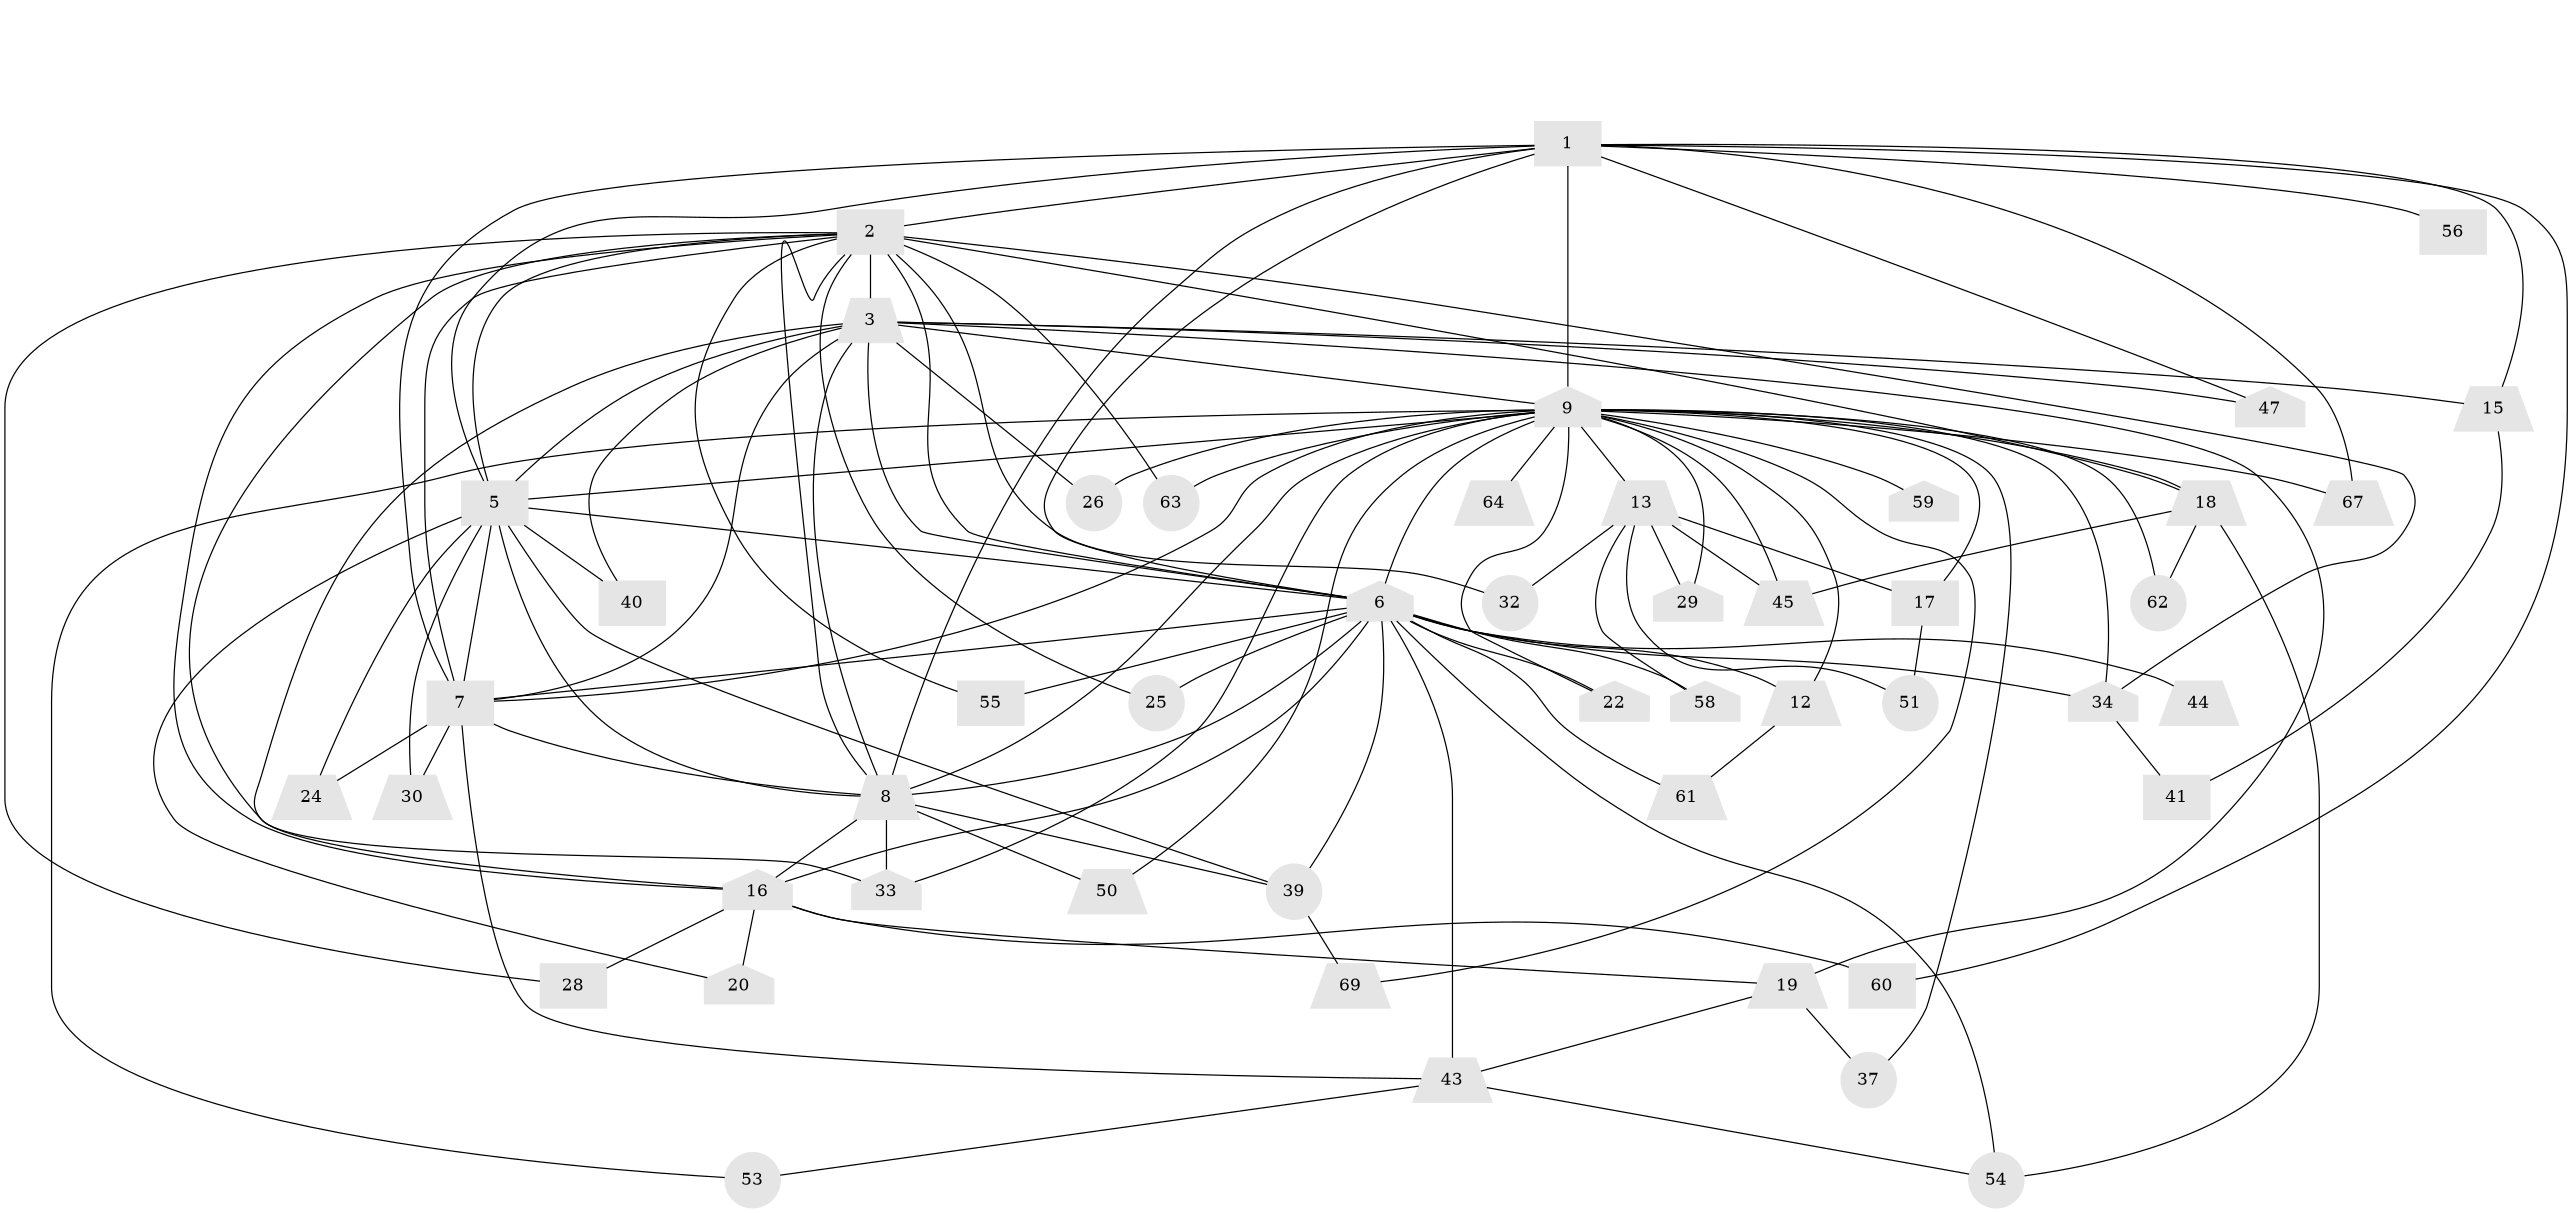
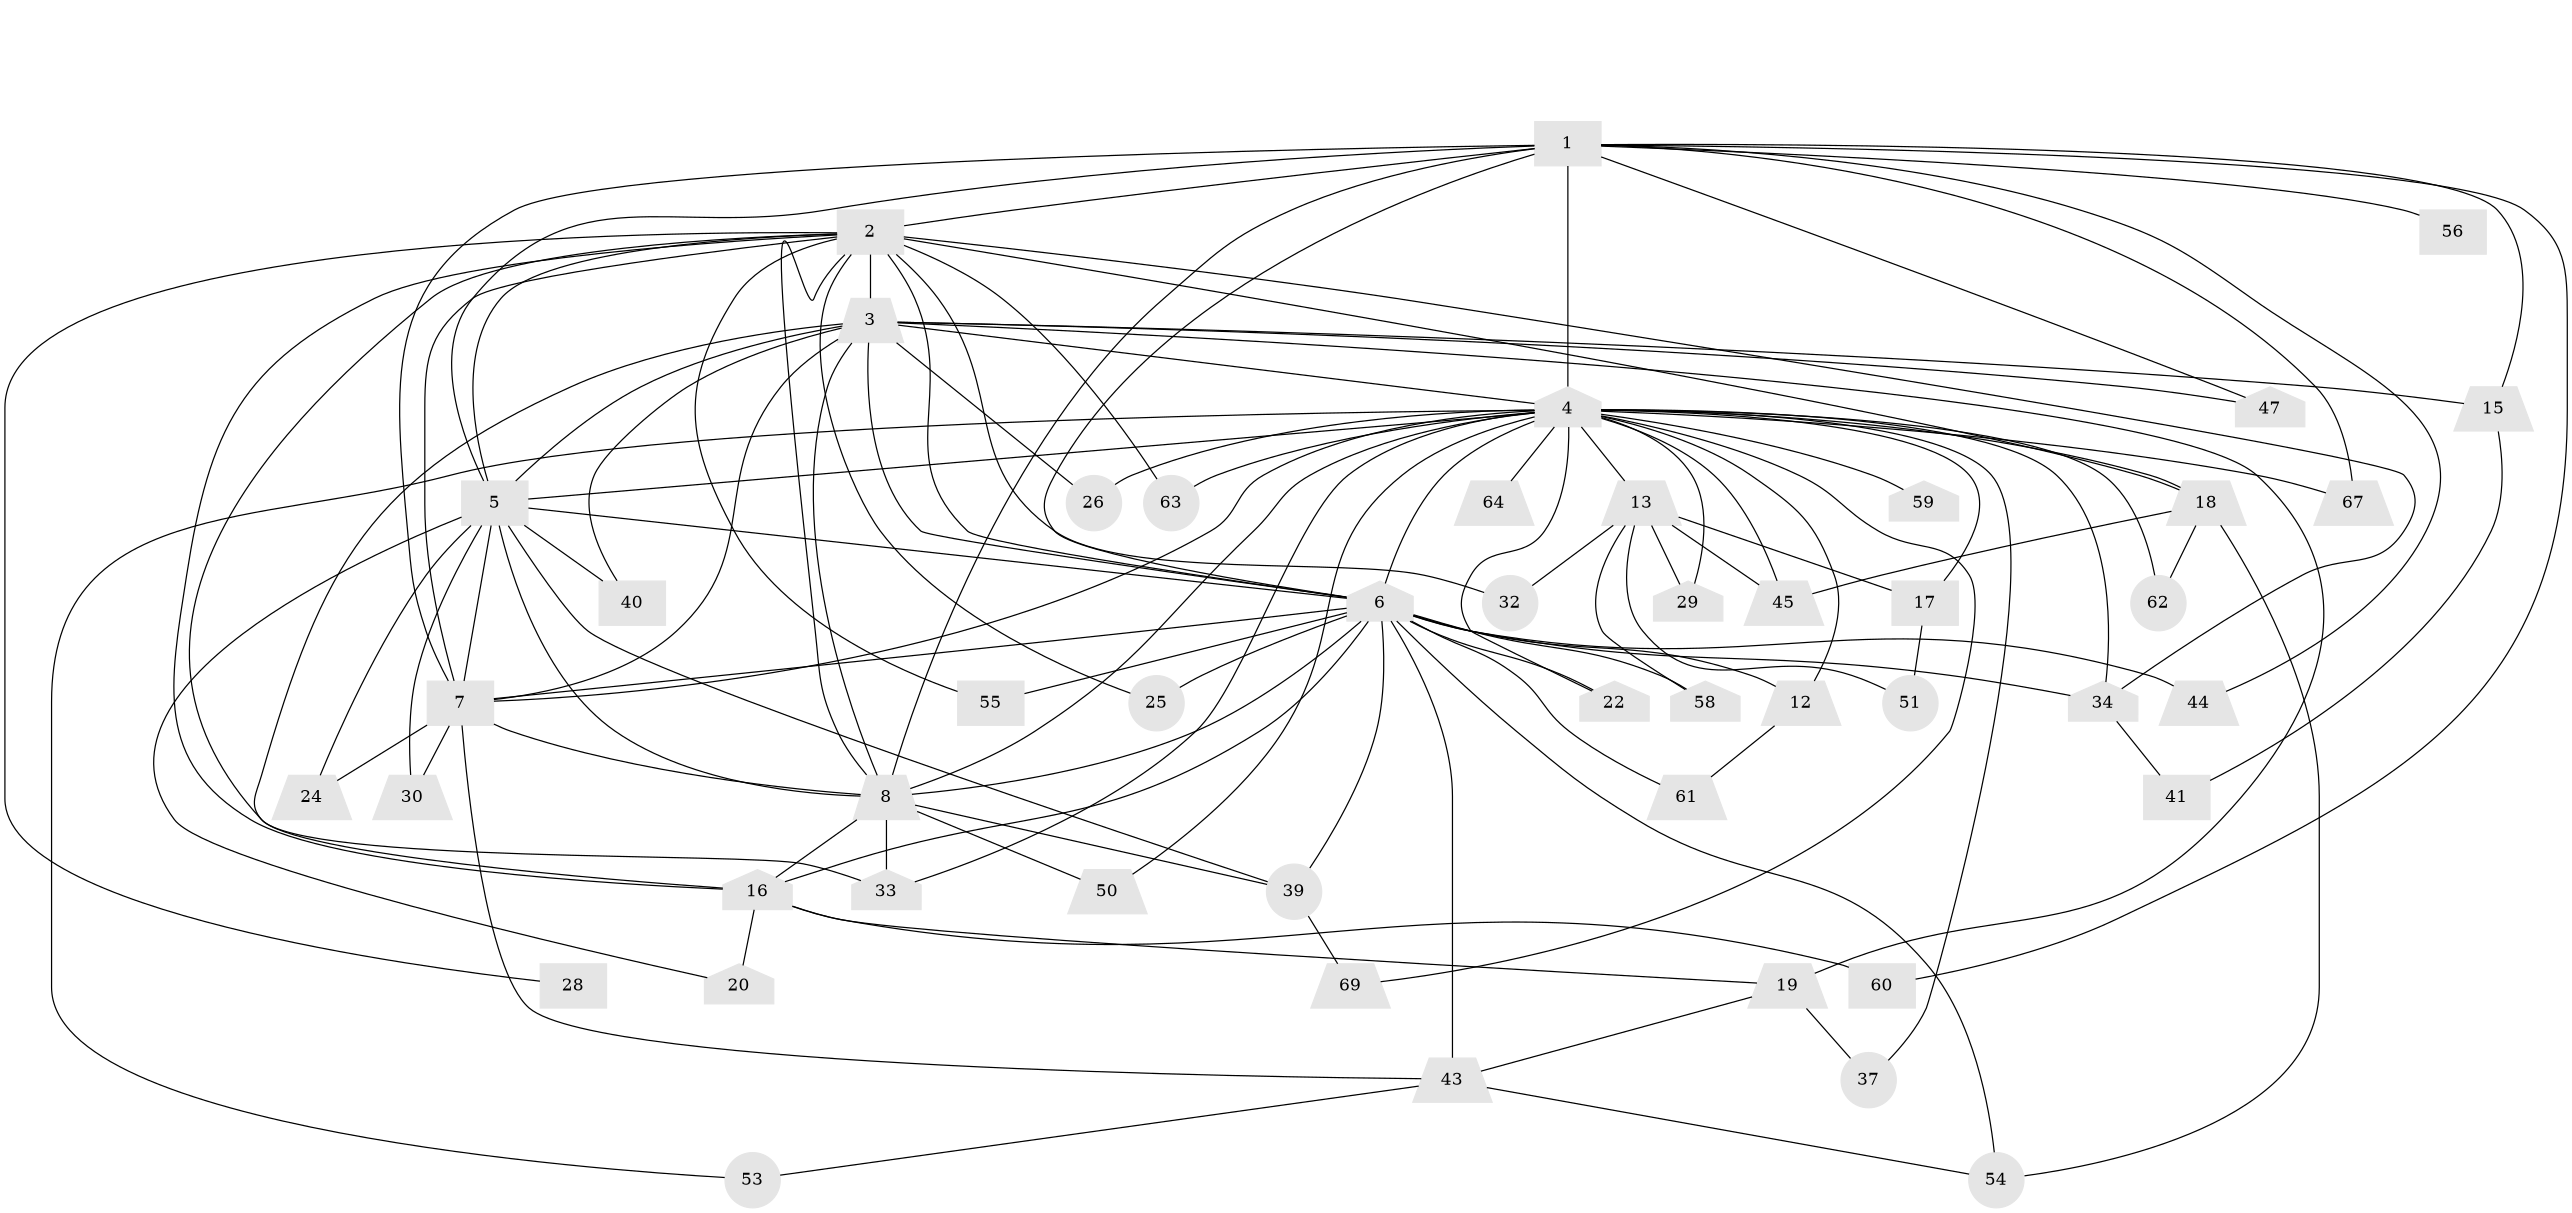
none -> (2214, 272)
(1568, 409) -> (1568, 409)
(665, 939) -> none
